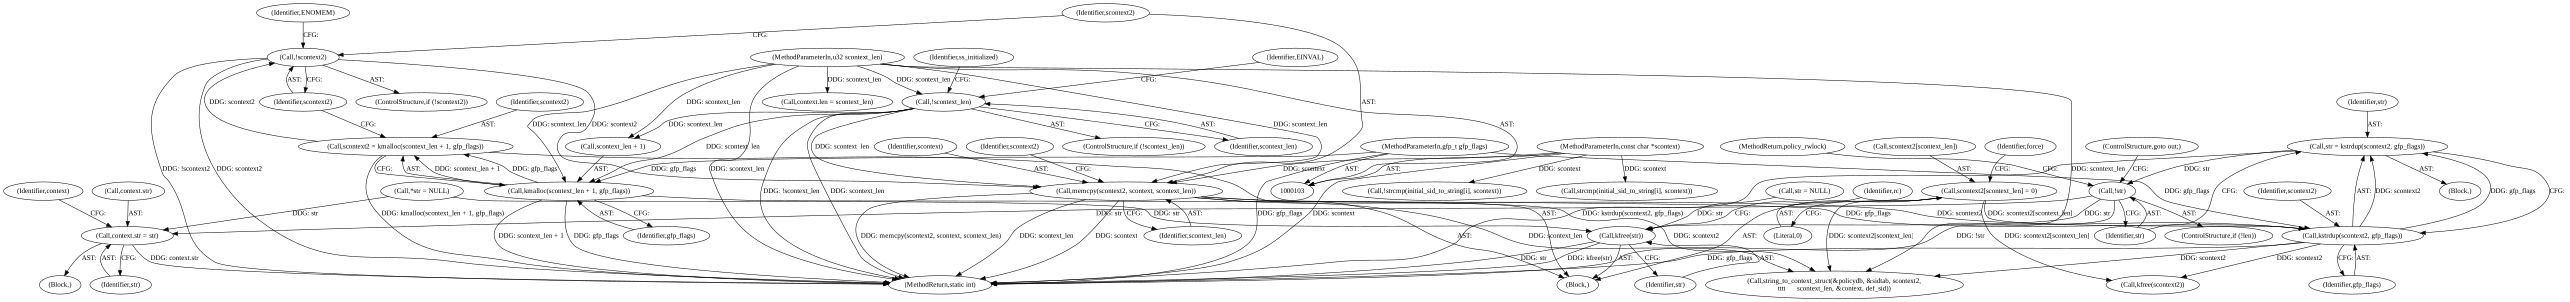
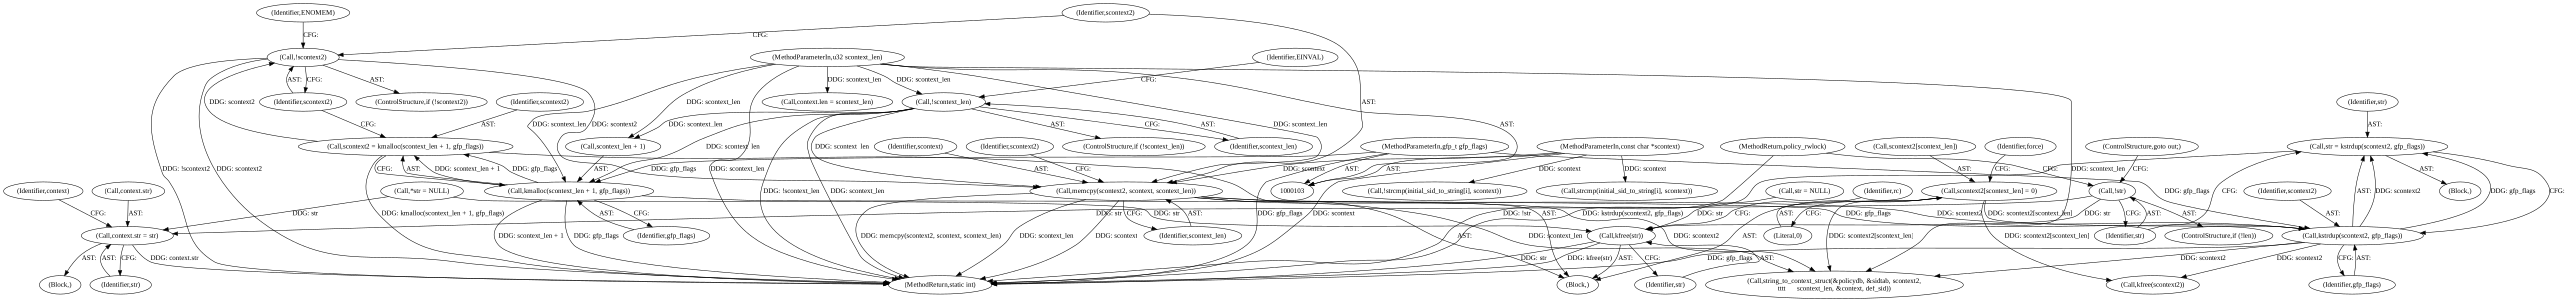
(964, 57) -> none
(2211, 160) -> none
(1622, 257) -> (1417, 252)
